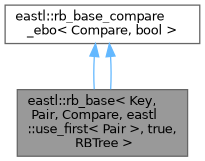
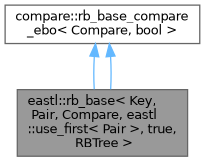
(102, 24) -> (102, 24)
